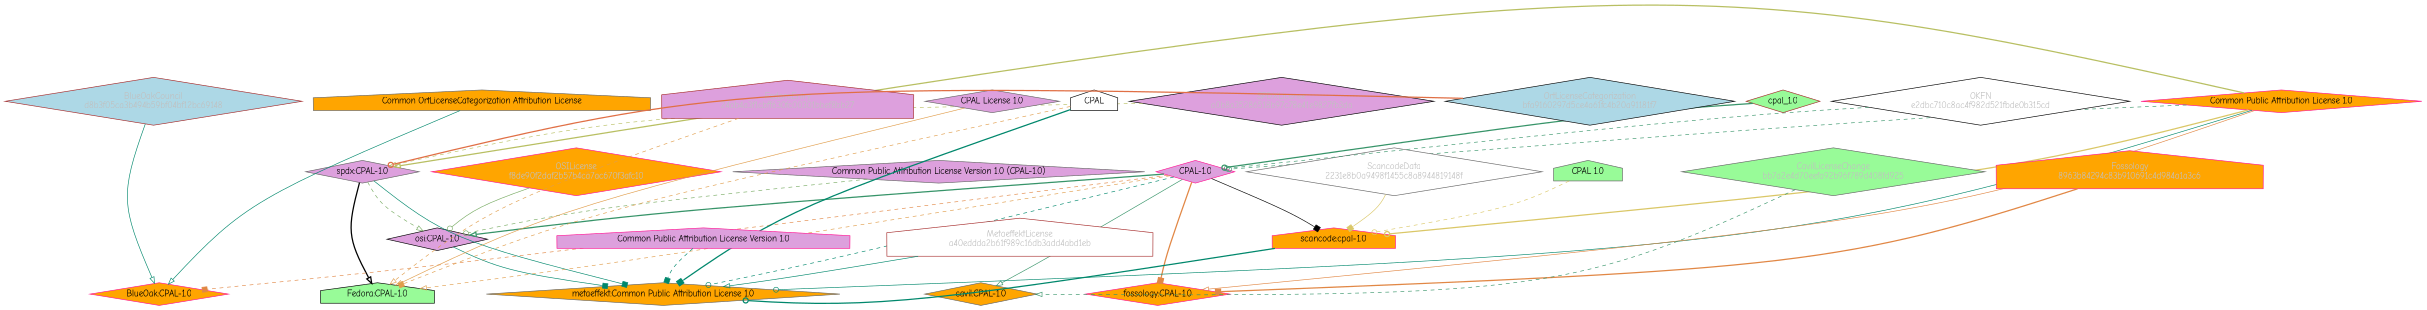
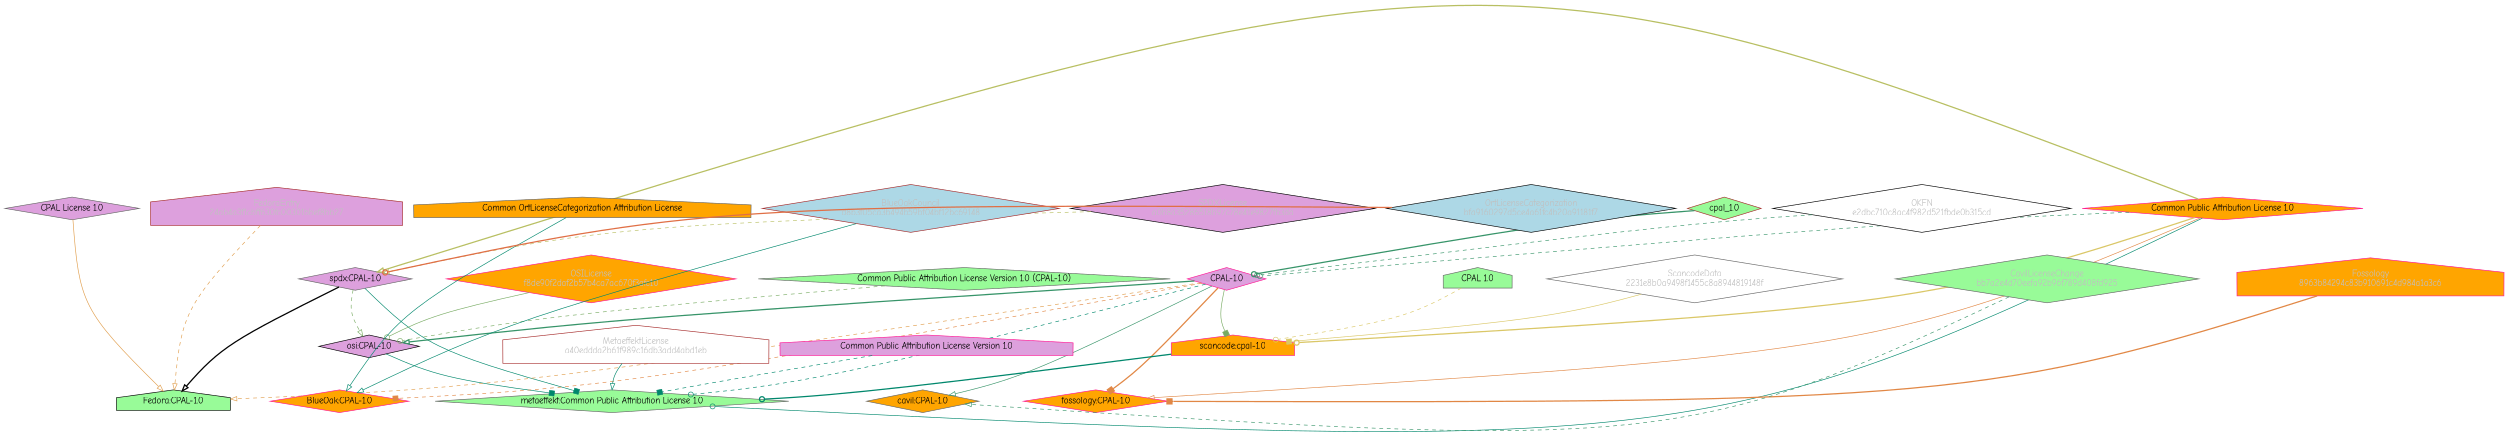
(1094, 101) -> none
(939, 172) -> (964, 279)
(1263, 201) -> (1221, 310)
(663, 294) -> (612, 401)
